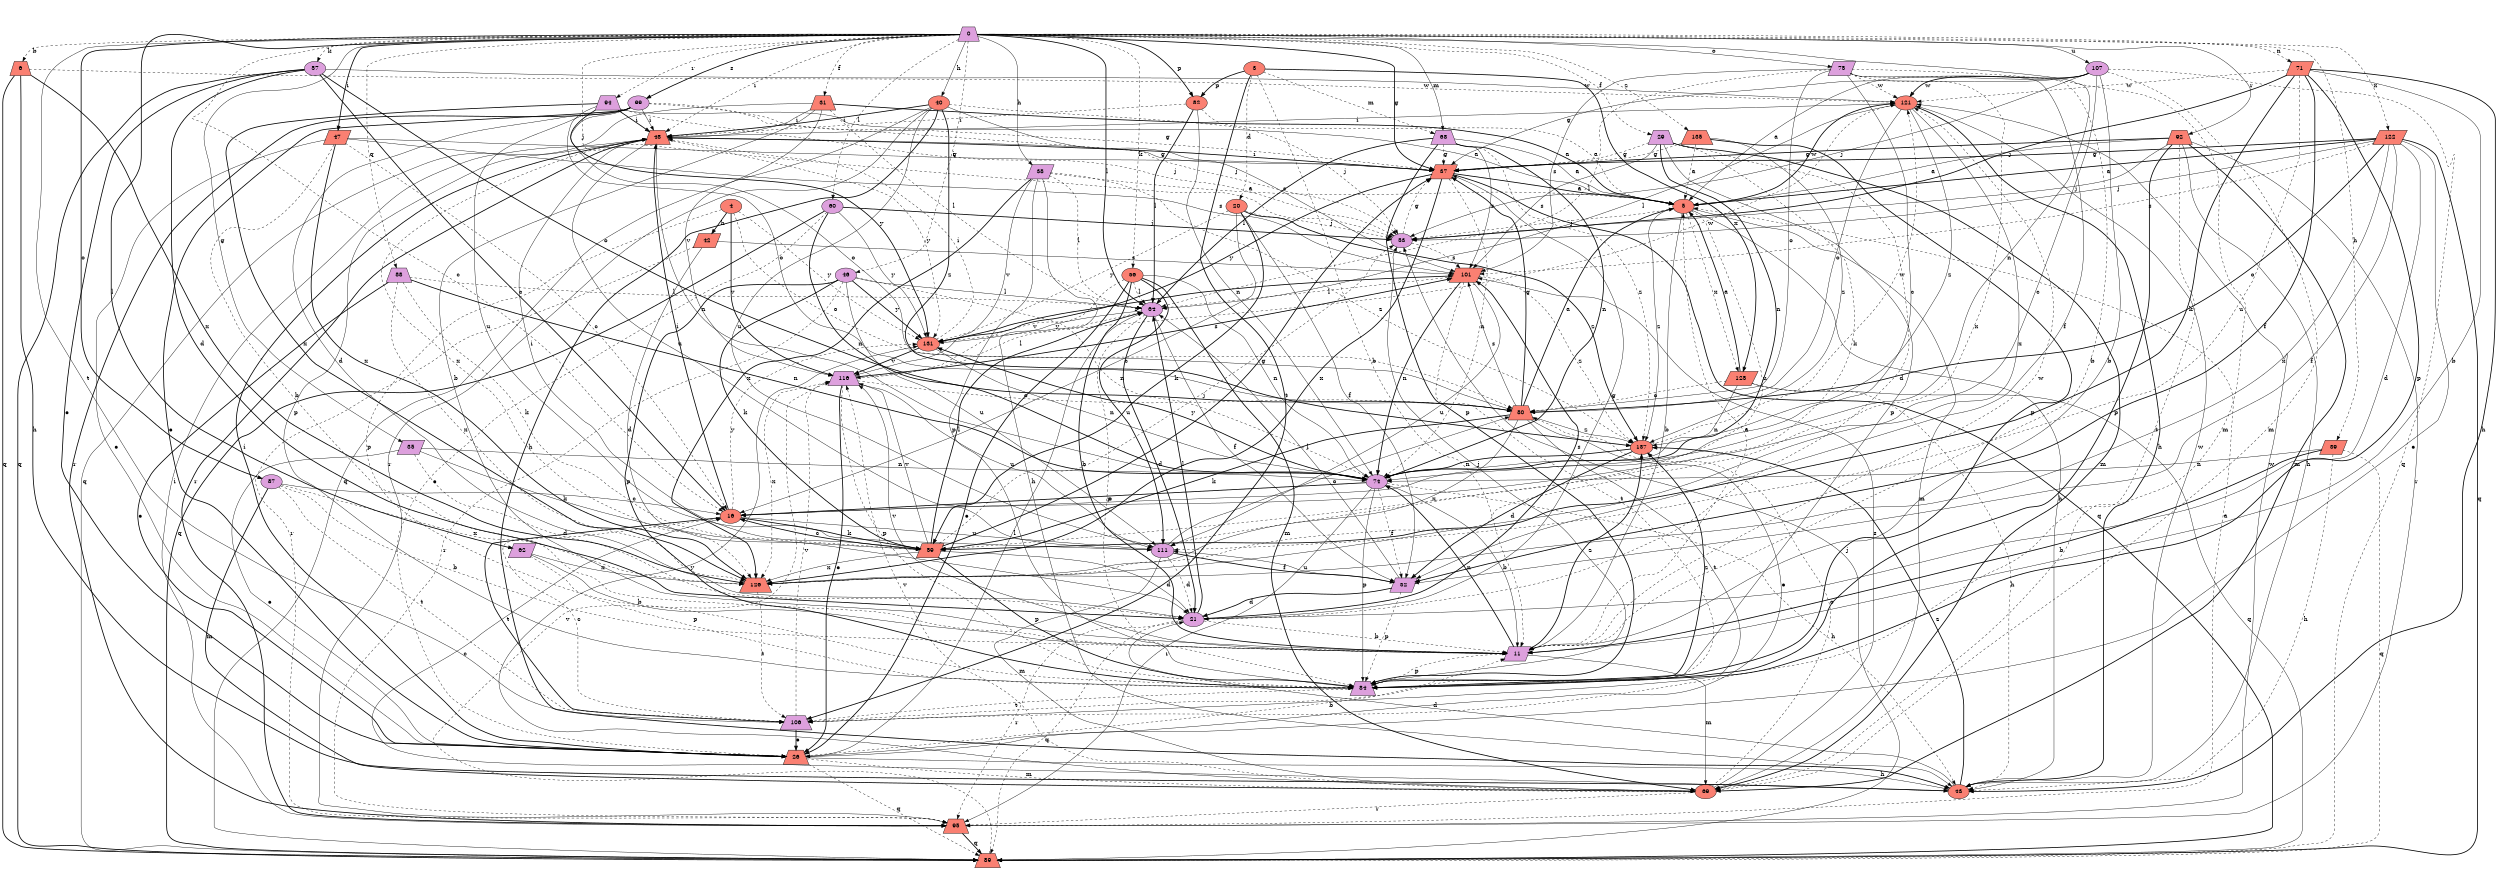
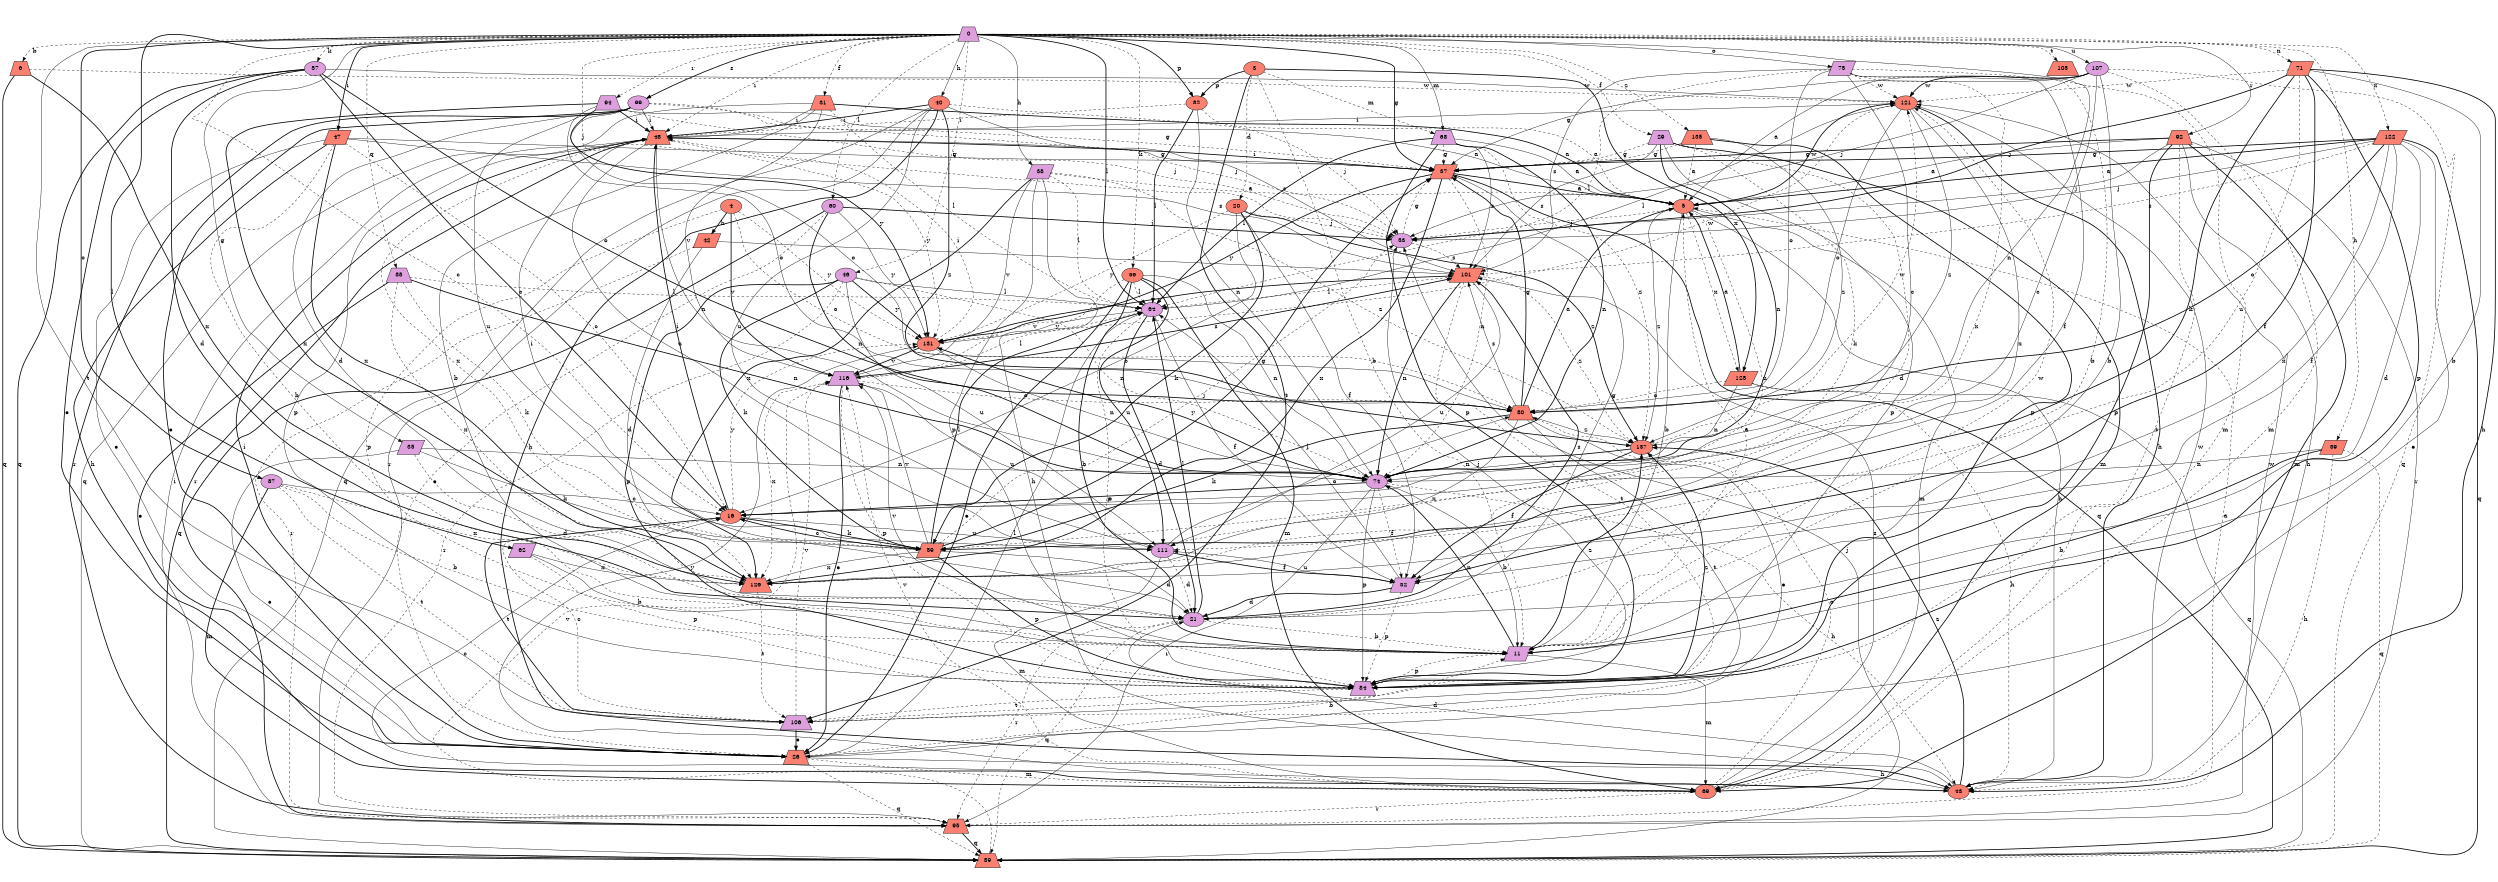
none -> (2063, 69)
(1512, 516) -> (1512, 516)
(662, 775) -> (735, 771)
